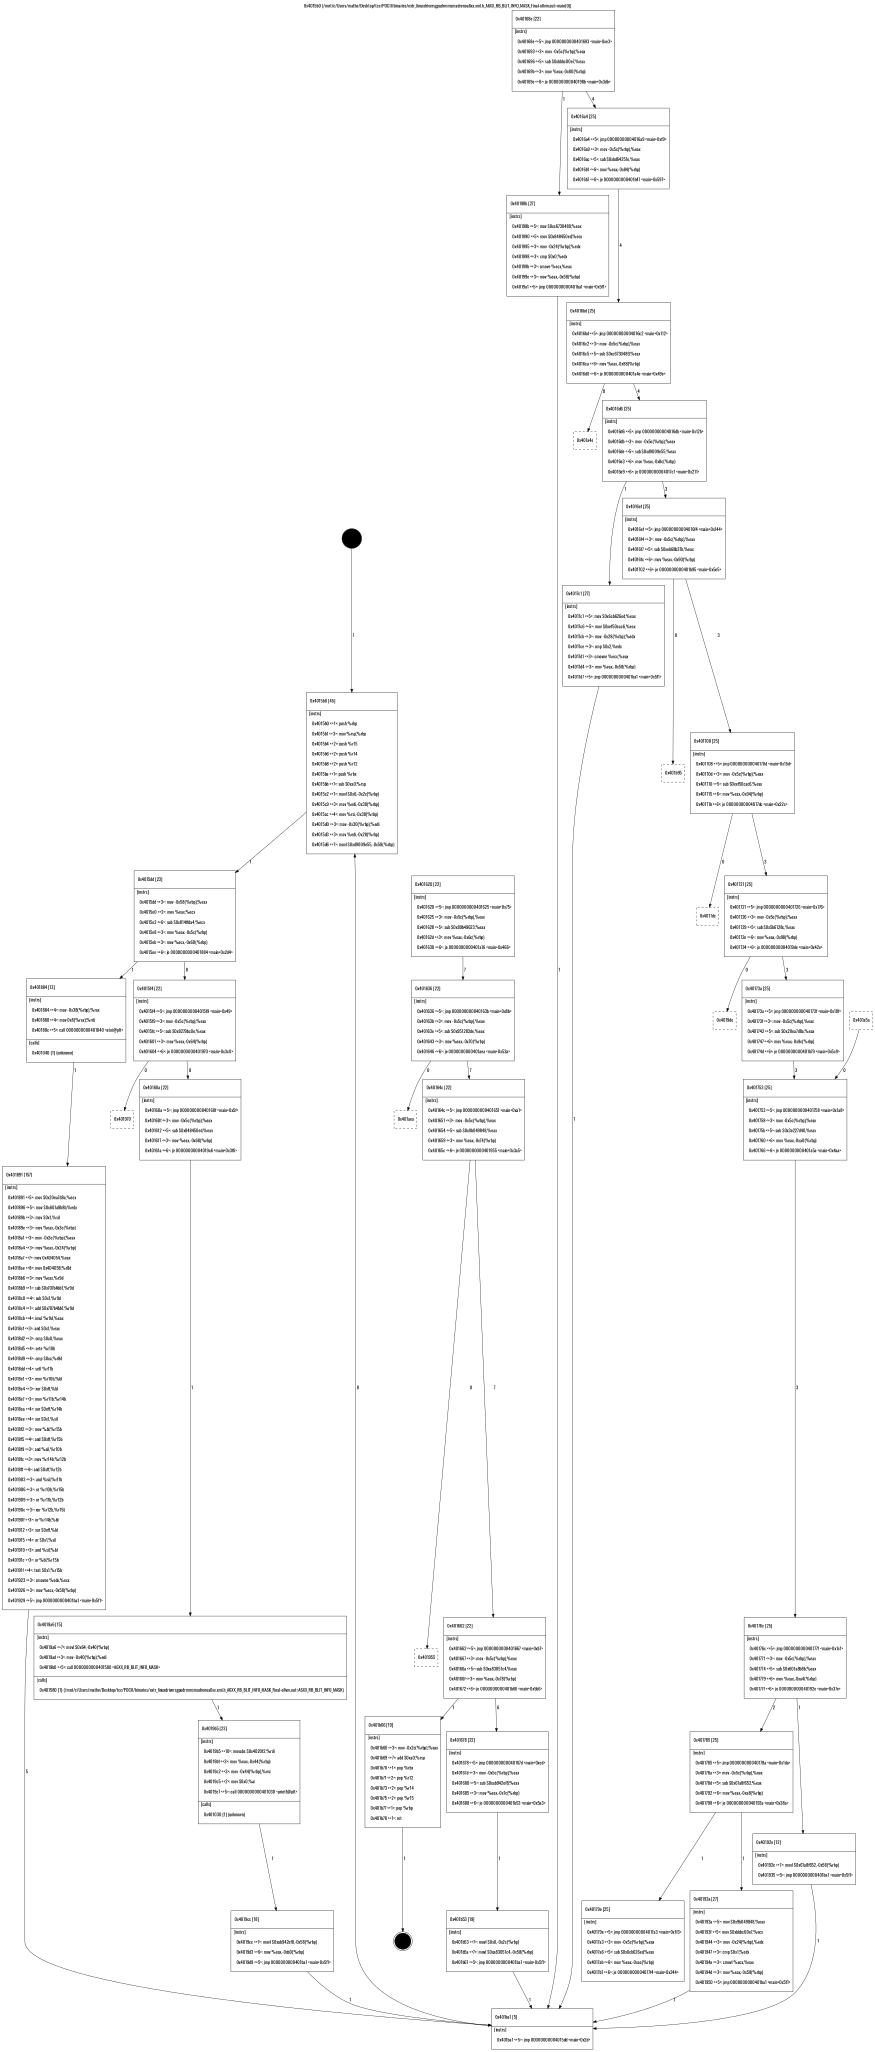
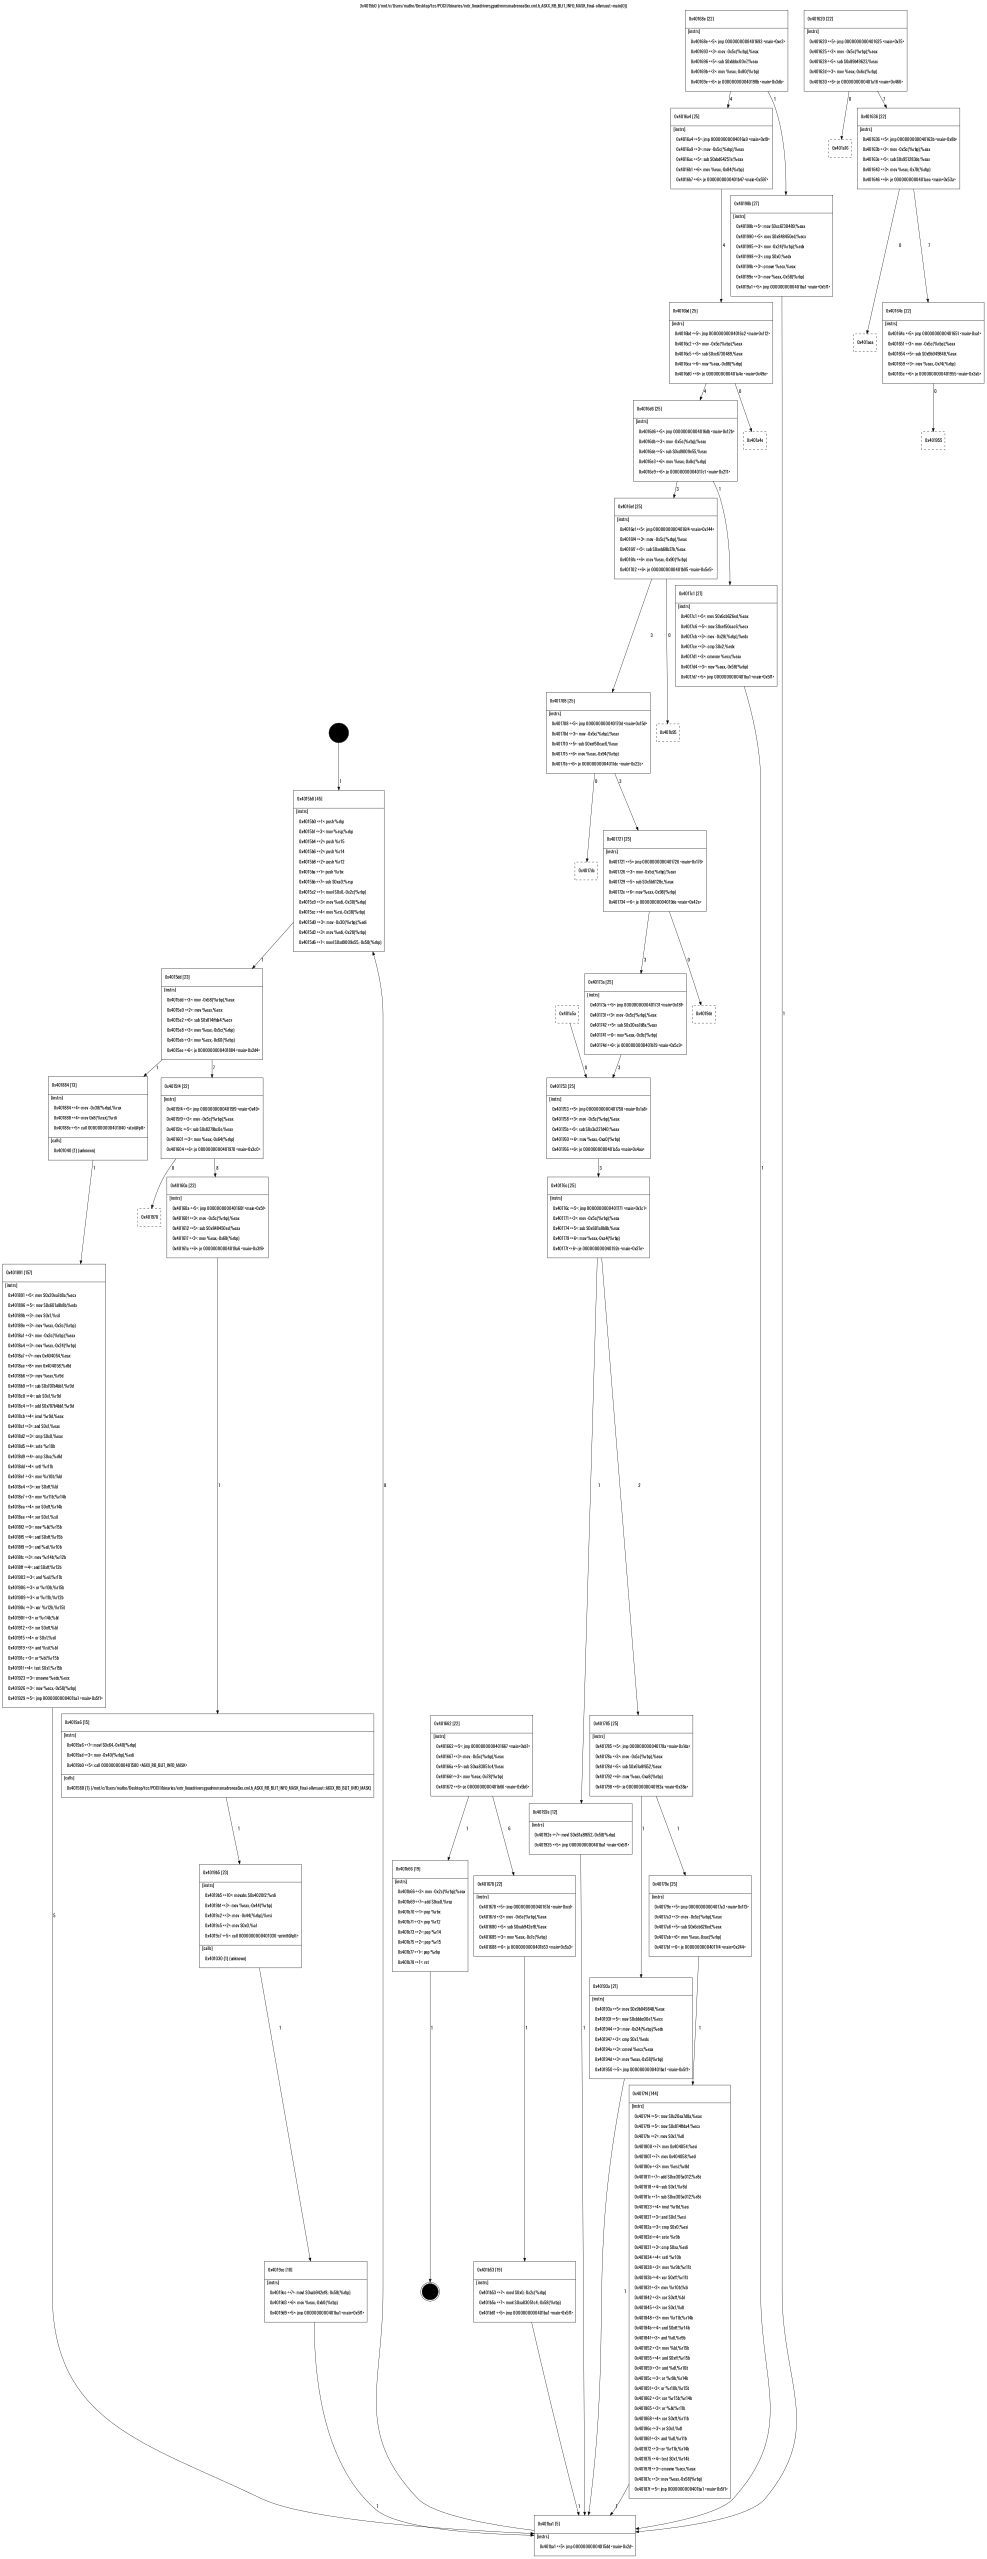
none -> (840, 149)
(186, 970) -> (214, 1068)
(484, 1387) -> none
none -> (680, 2292)
